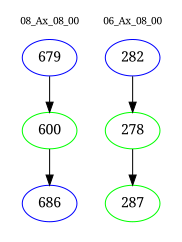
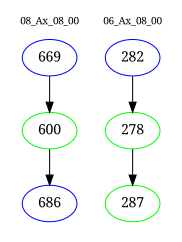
(50, 58) -> (50, 58)
